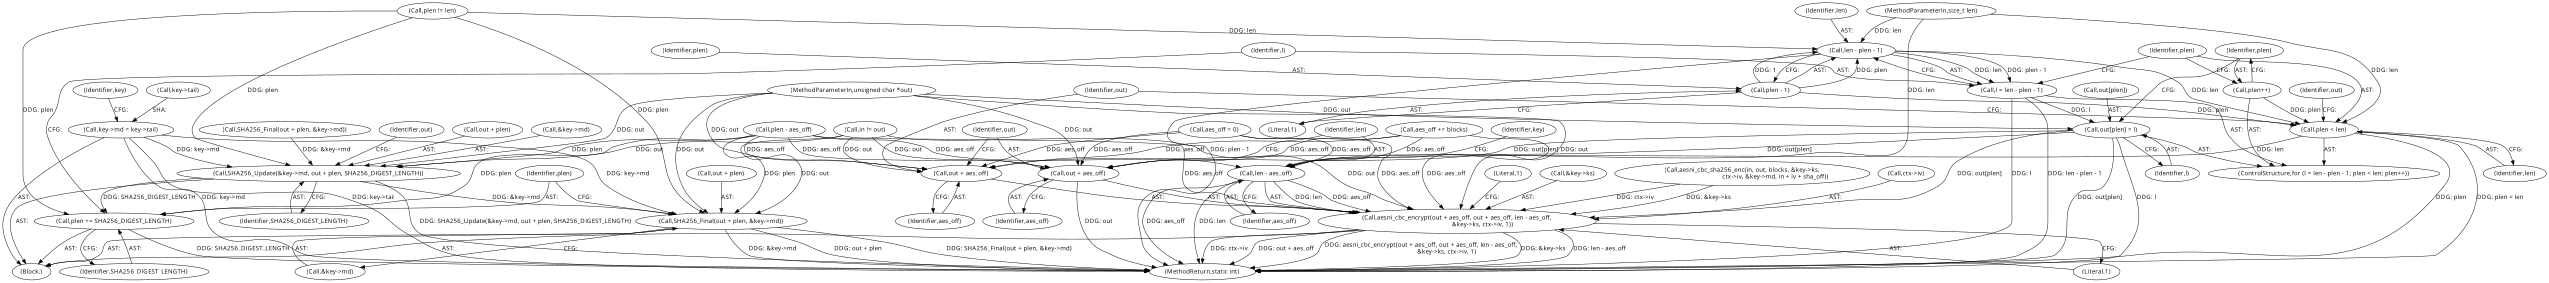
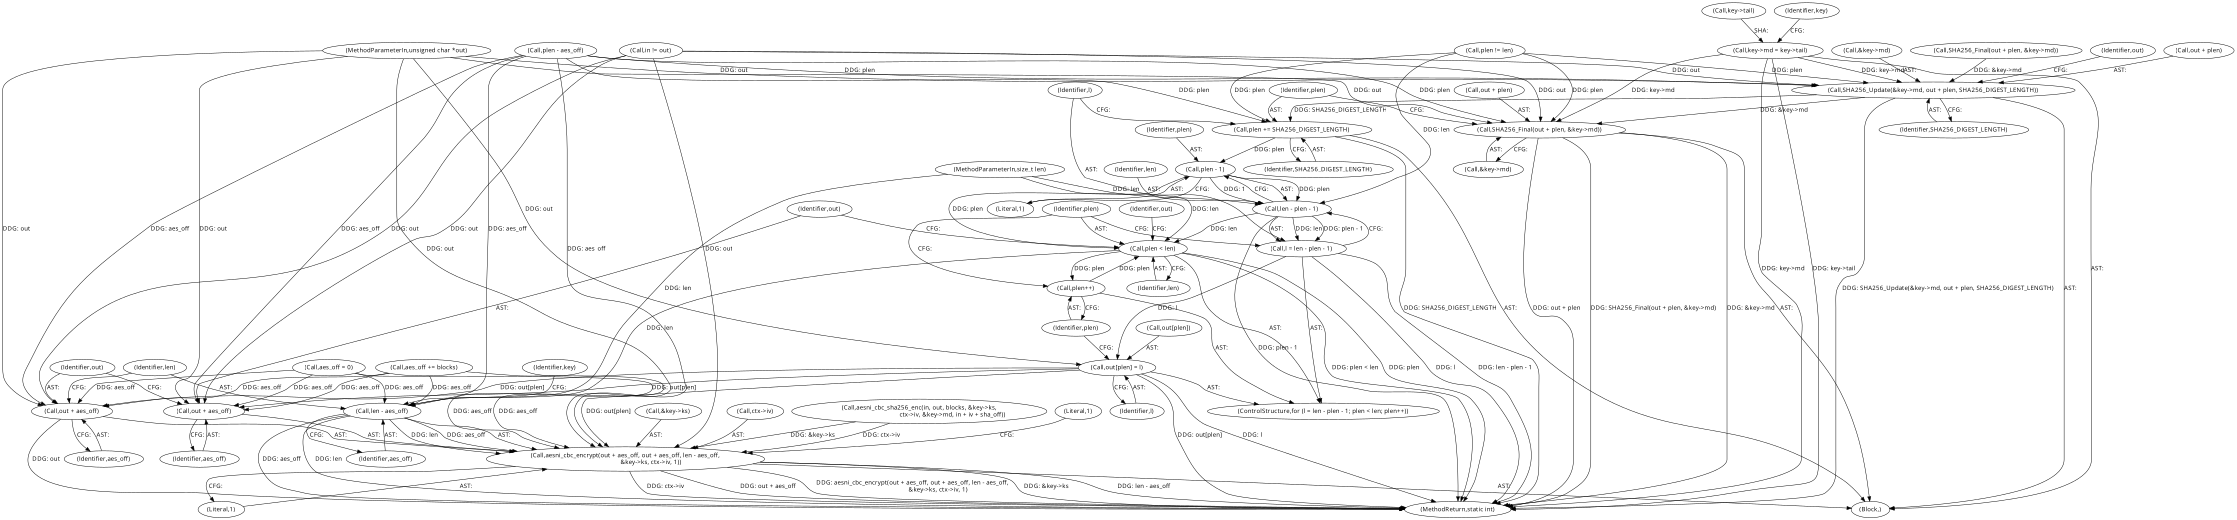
none -> (1250, 149)
none -> (1091, 257)
